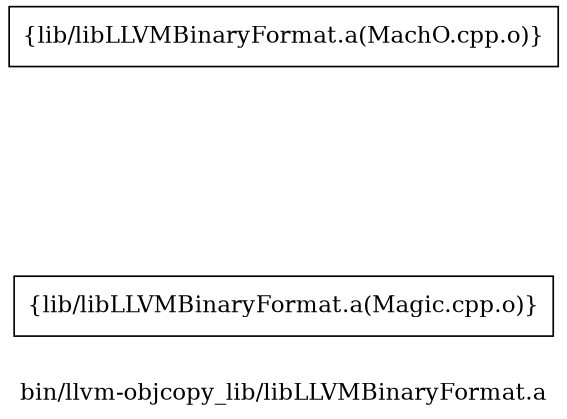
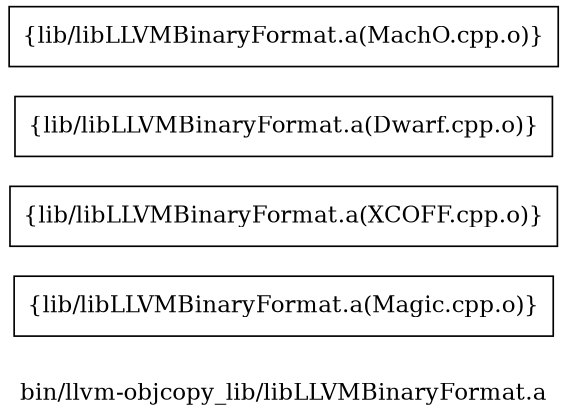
none -> (284, 126)
none -> (284, 216)
